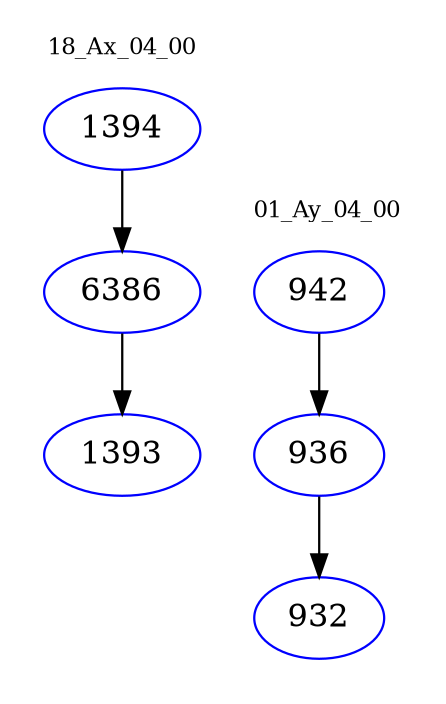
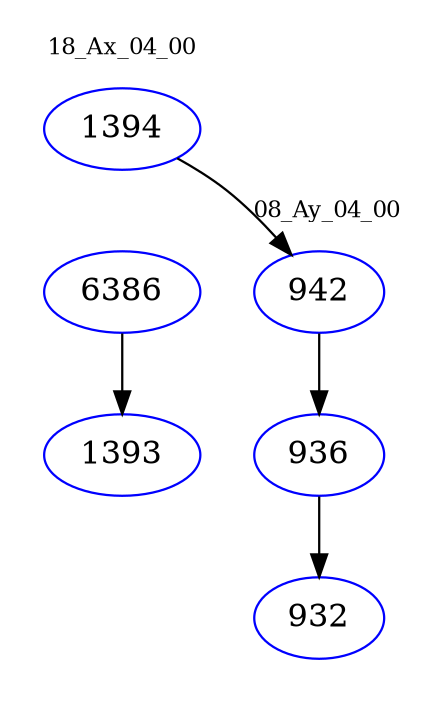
(122, 199) -> (250, 210)
(327, 212) -> (327, 212)
